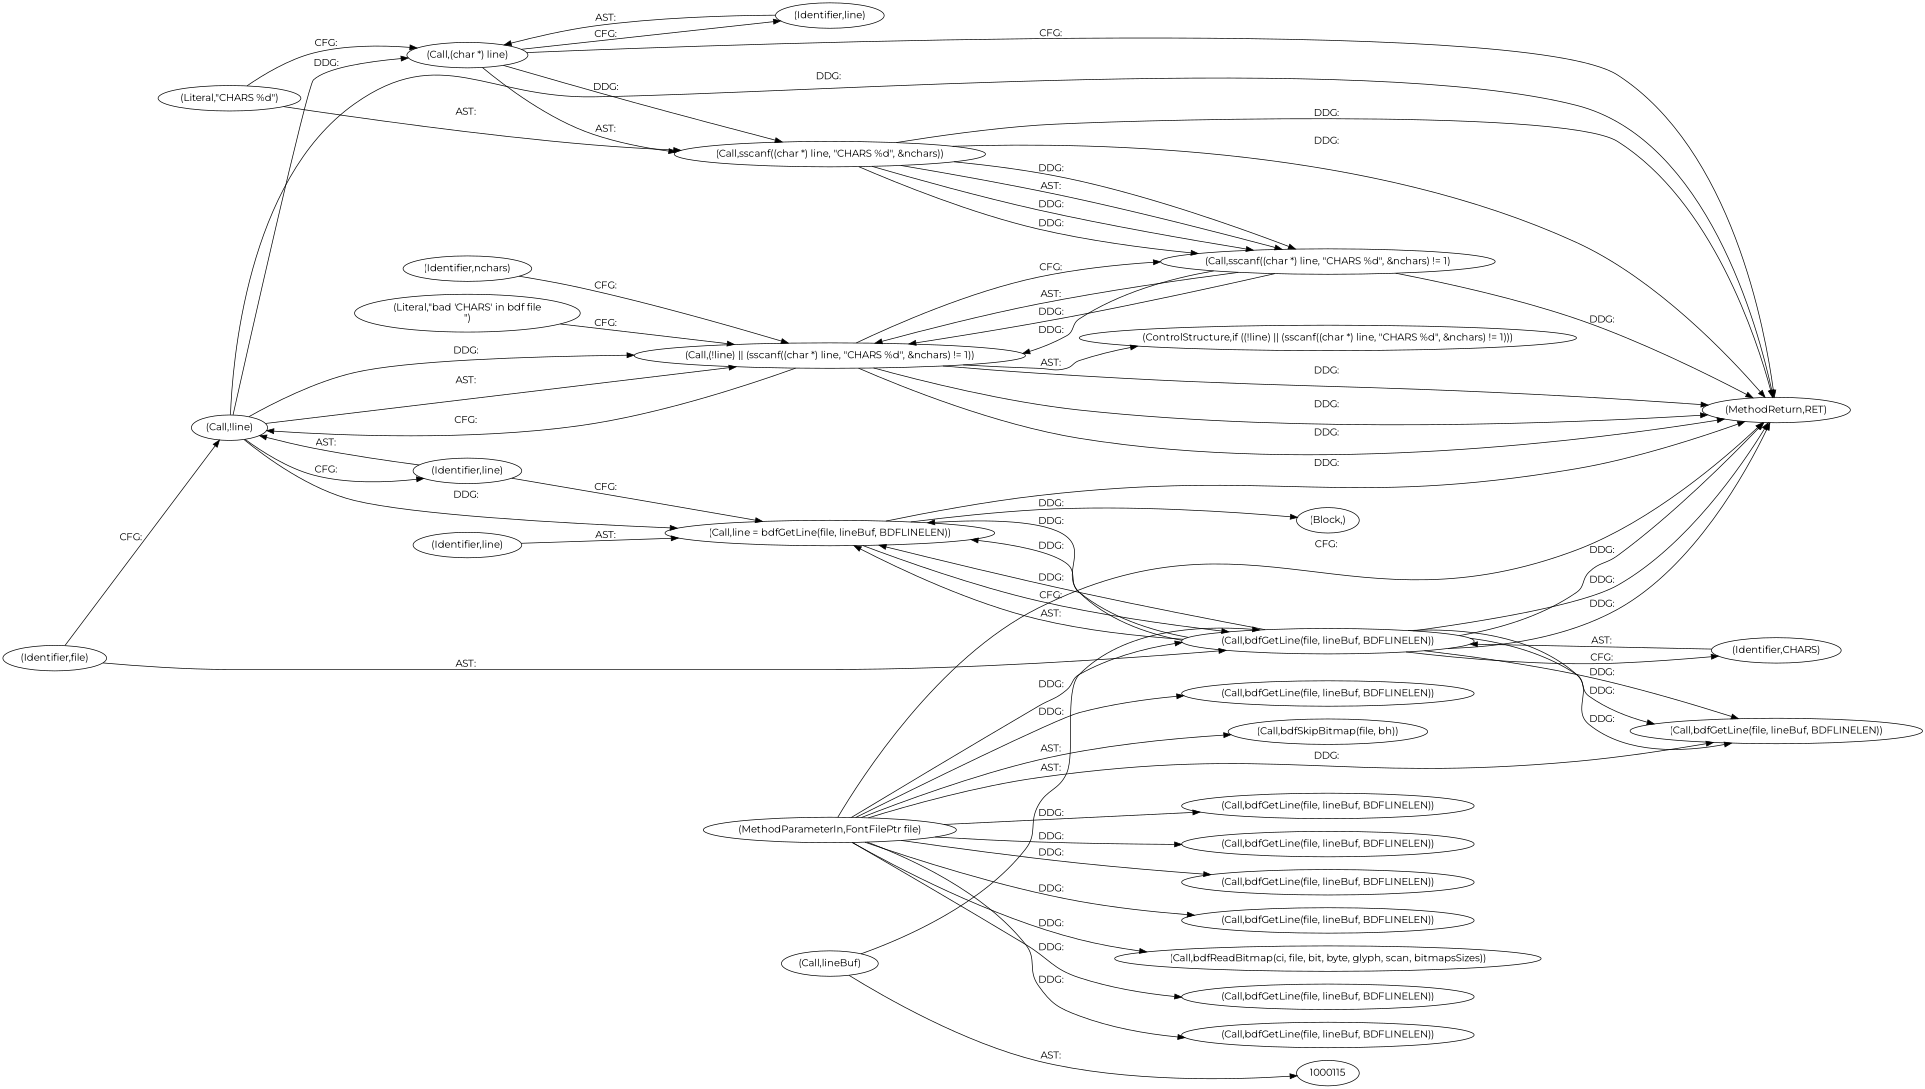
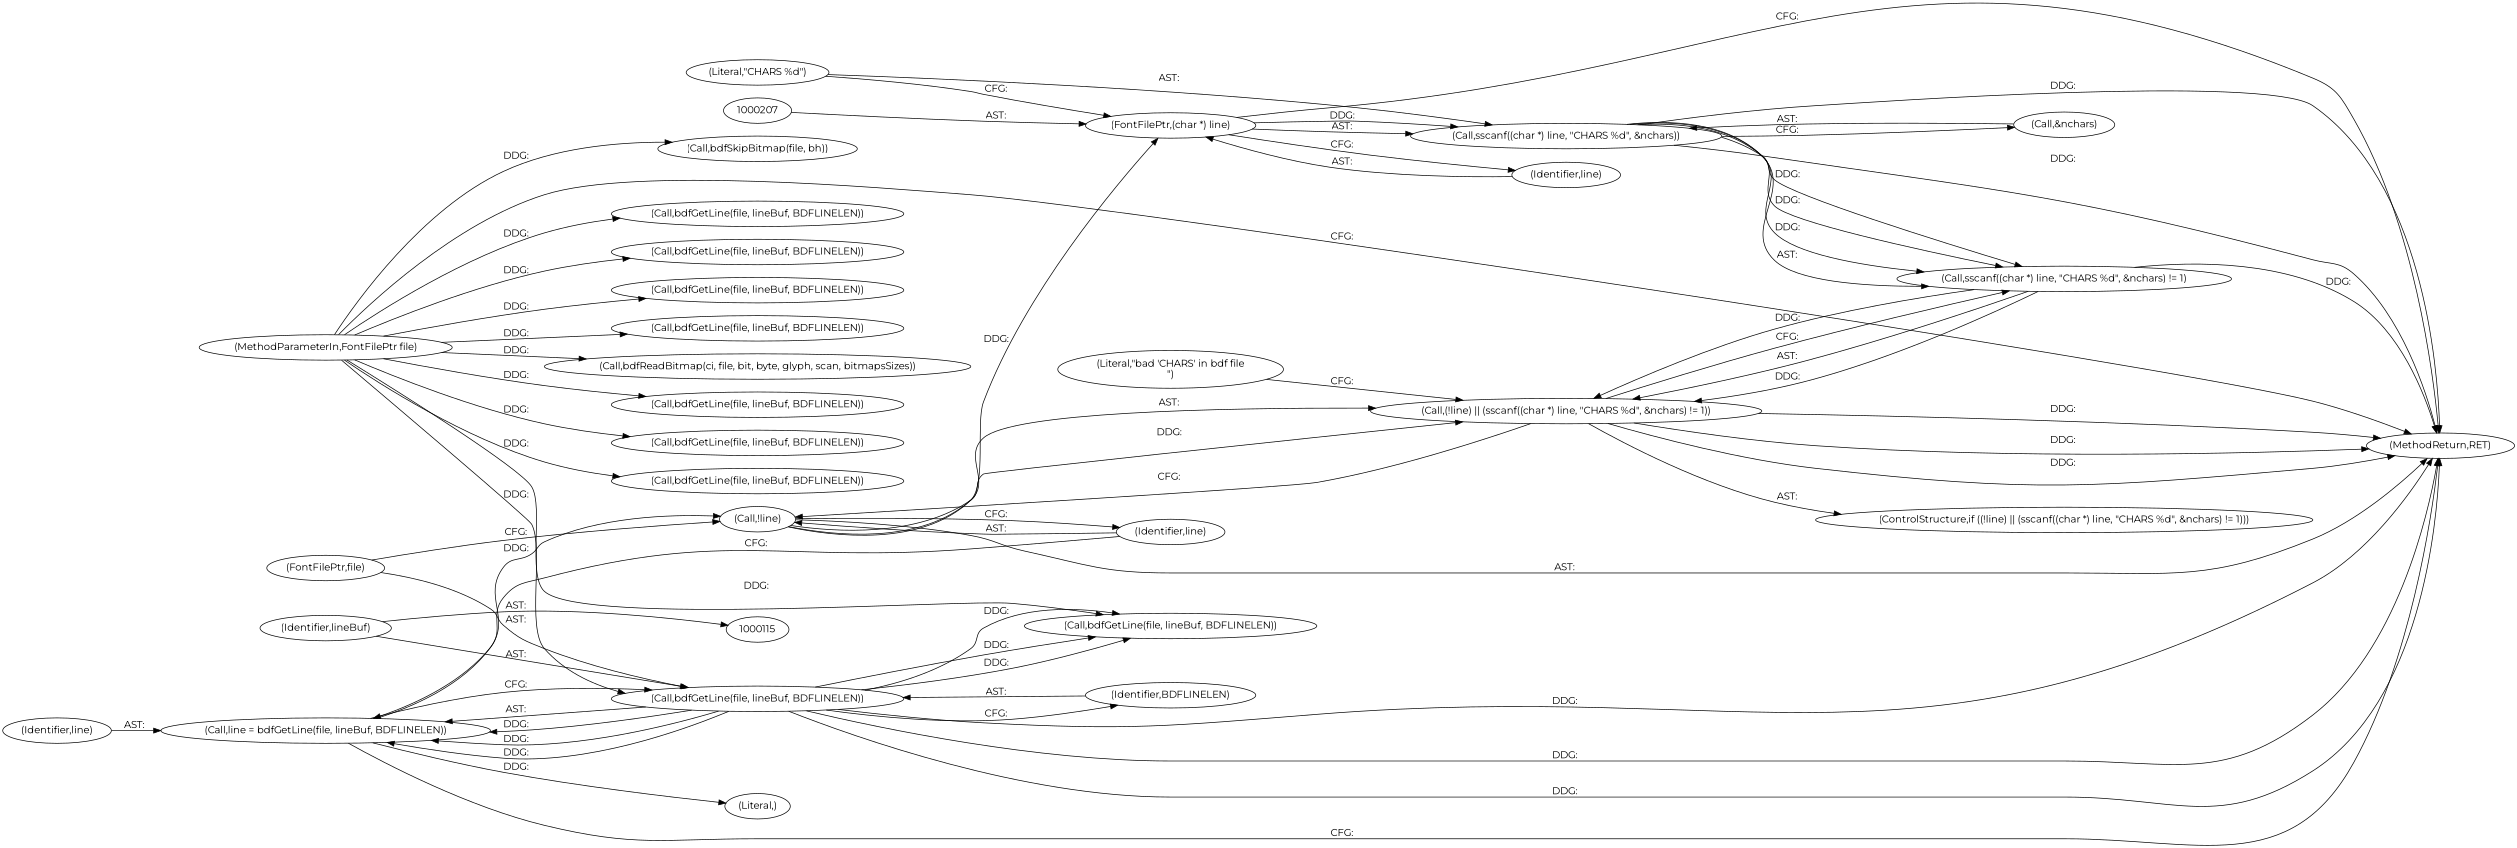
(467, 55) -> (1171, 125)
(830, 77) -> (1566, 568)
none -> (758, 111)
none -> (2064, 125)
(467, 269) -> none
(1328, 463) -> (1344, 833)
(448, 514) -> (504, 567)
(1328, 520) -> (758, 806)
(1776, 650) -> (1171, 695)
(55, 658) -> (326, 568)
(1052, 749) -> (518, 156)
(830, 964) -> (326, 628)
